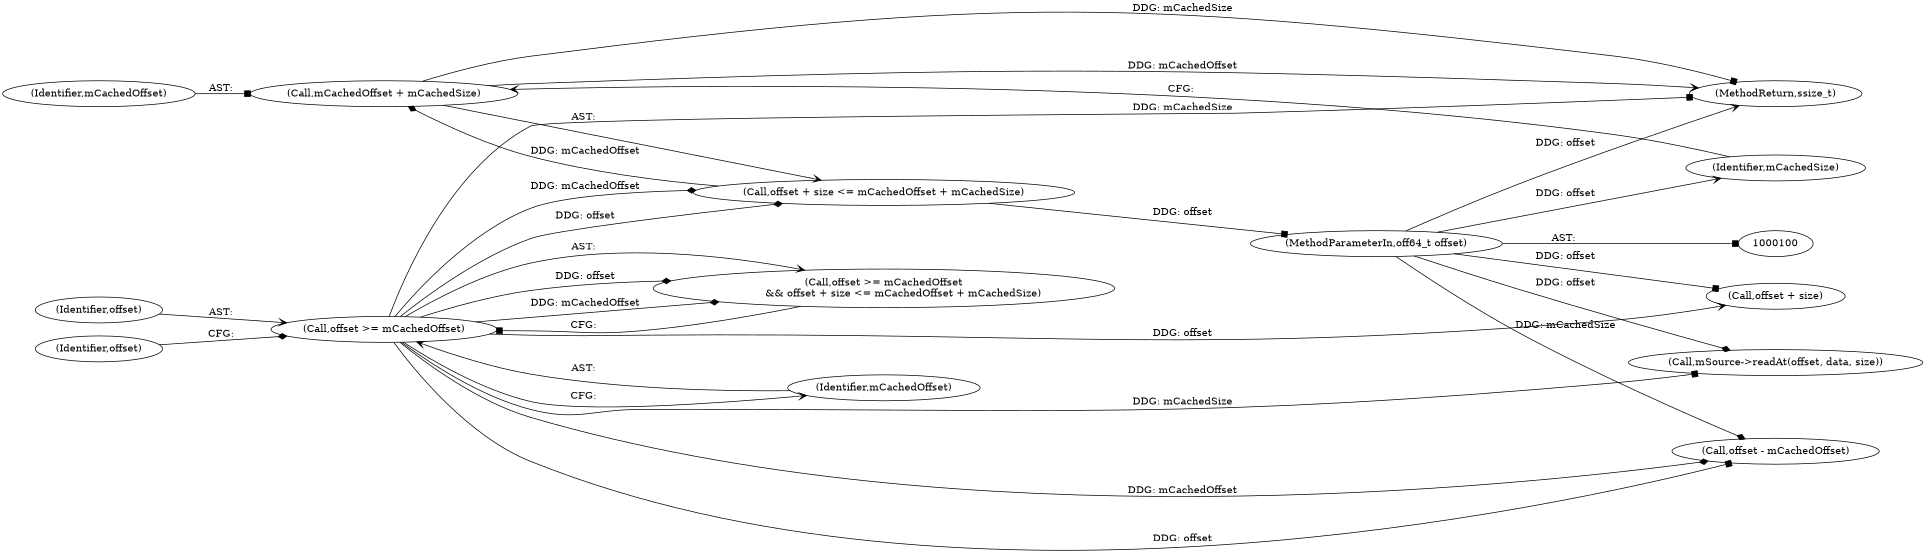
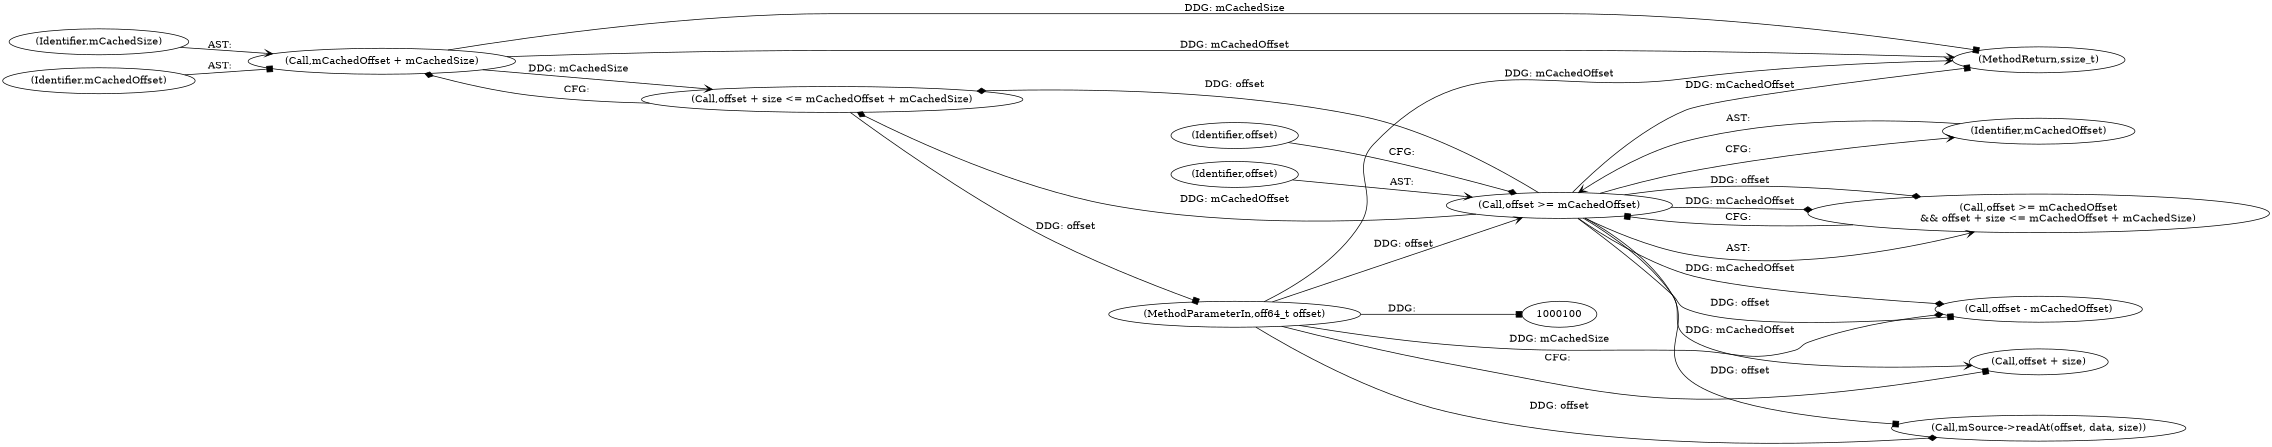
(1183, 89) -> (222, 45)
(1183, 108) -> (1740, 85)
(585, 117) -> (578, 69)
(1566, 143) -> (1559, 74)
(585, 151) -> (578, 90)
(1575, 206) -> (1394, 261)
(1566, 238) -> (1404, 309)
(1566, 256) -> (1559, 358)
(1183, 333) -> (1740, 331)
(1183, 402) -> (1740, 371)
